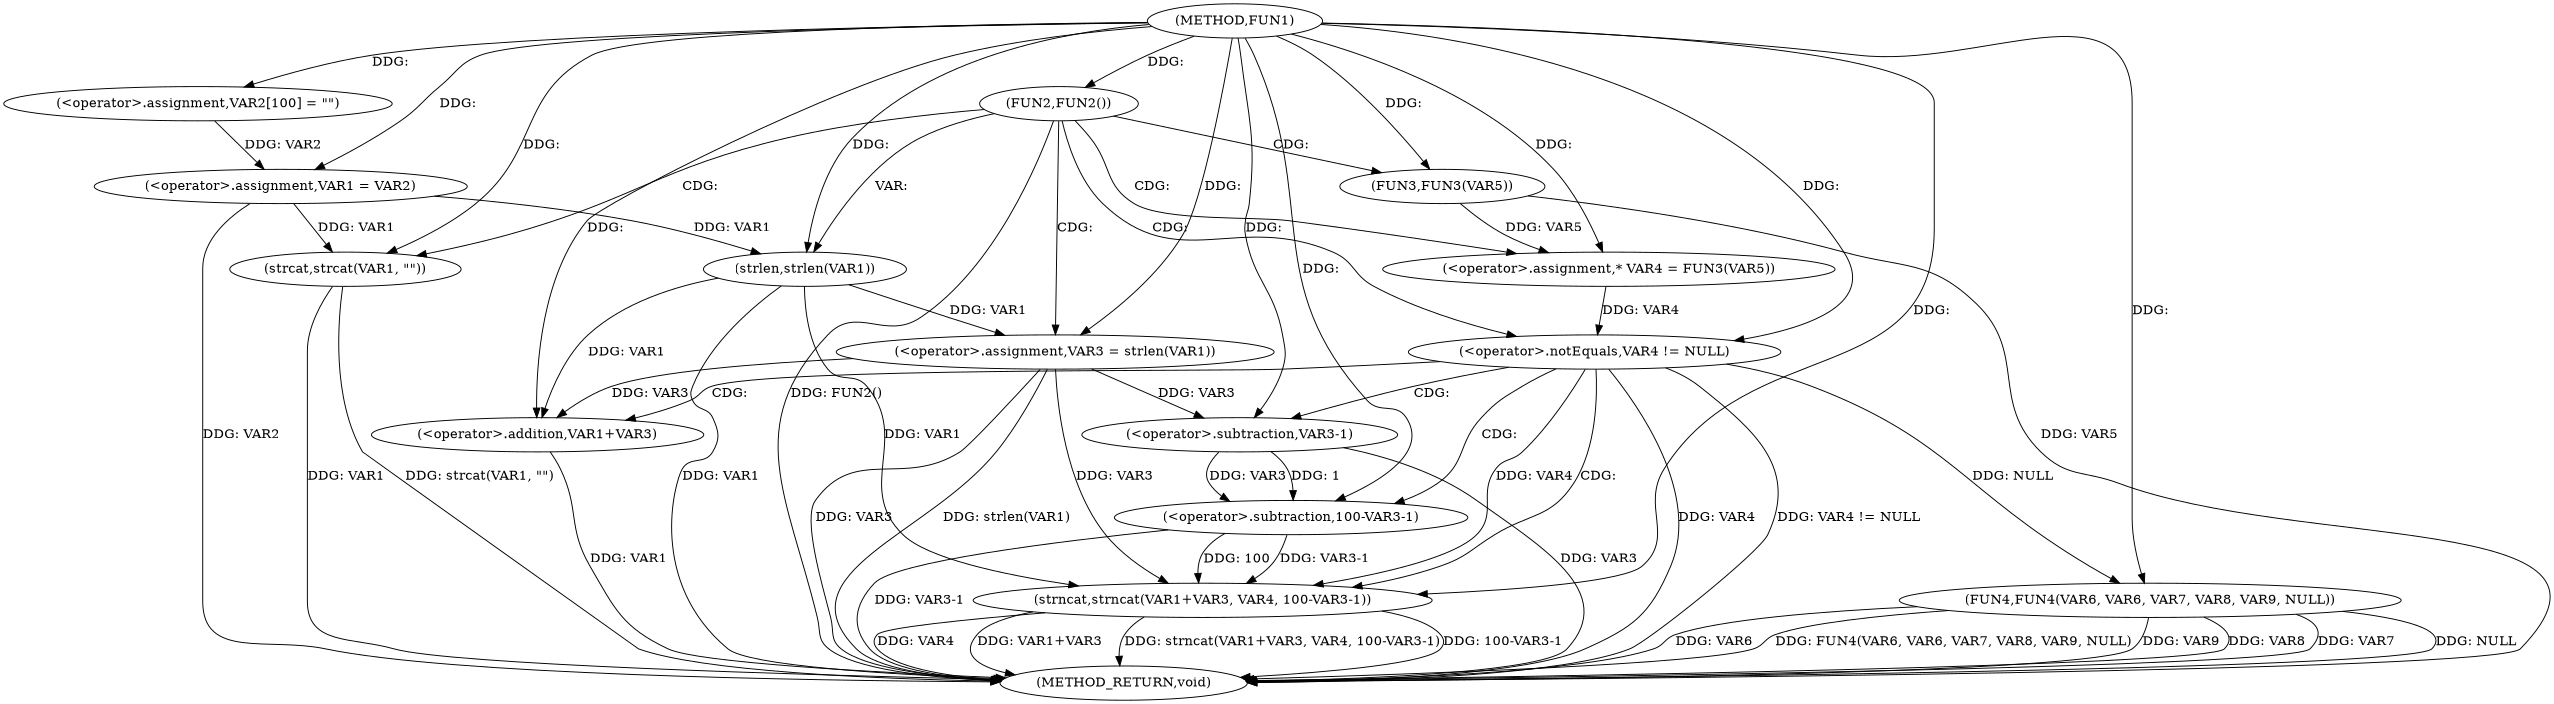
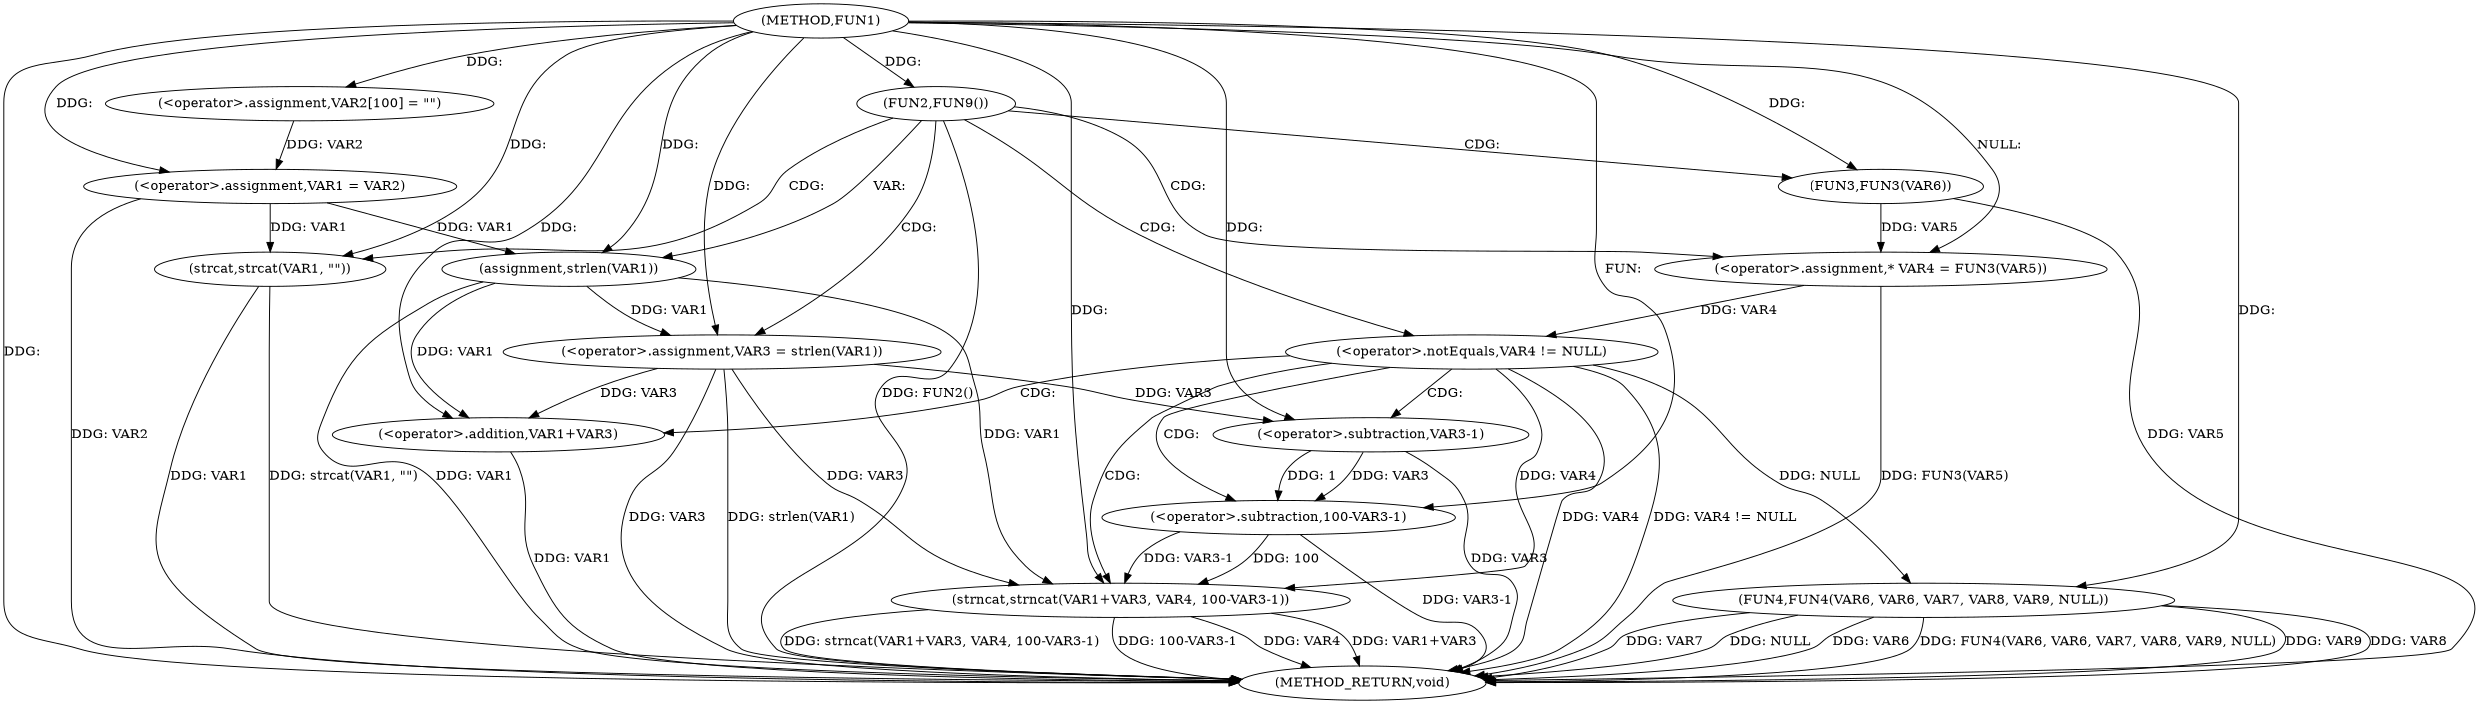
(1059, 104) -> (936, 104)
(1682, 115) -> (4, 599)
(1556, 145) -> (2002, 145)
(1442, 186) -> (1881, 186)
(805, 269) -> (569, 269)
(1323, 269) -> (1625, 269)
none -> (1775, 549)
